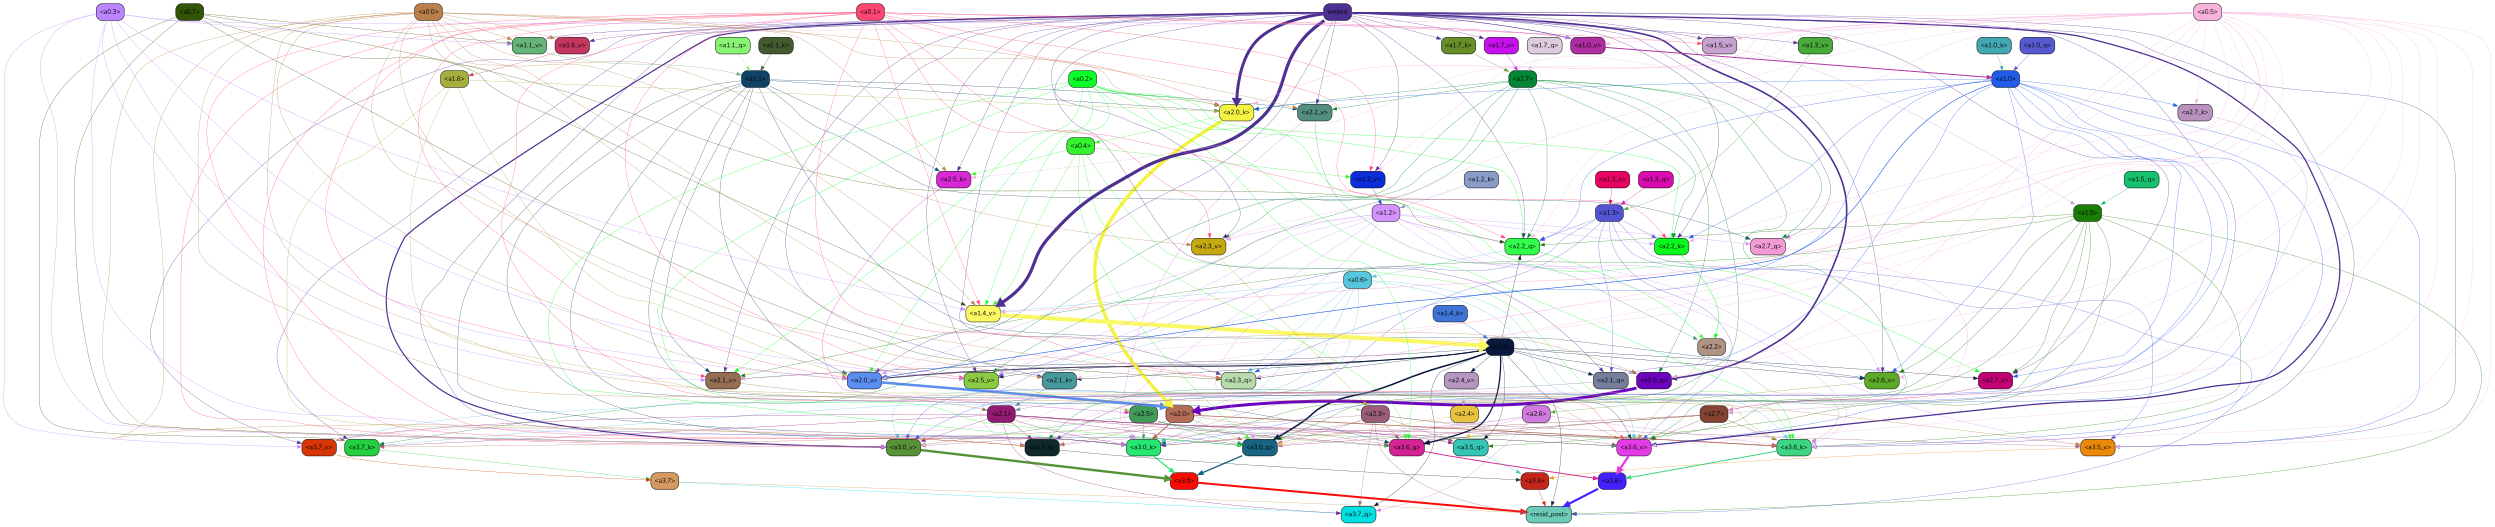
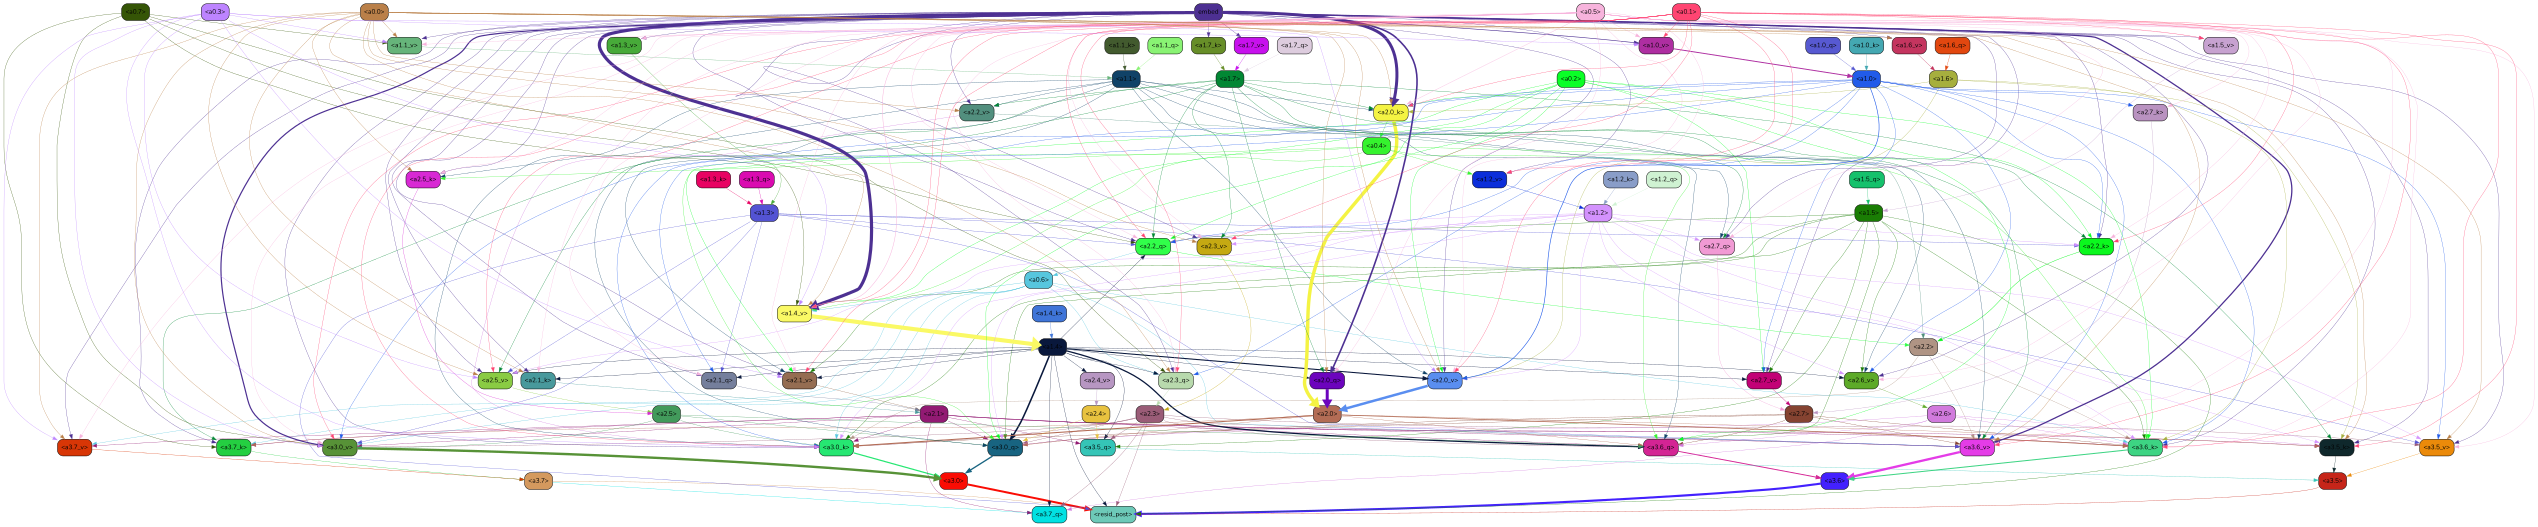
none -> (2454, 35)
none -> (1953, 46)
none -> (48, 108)
none -> (1664, 180)
(552, 334) -> none
(1384, 437) -> none
